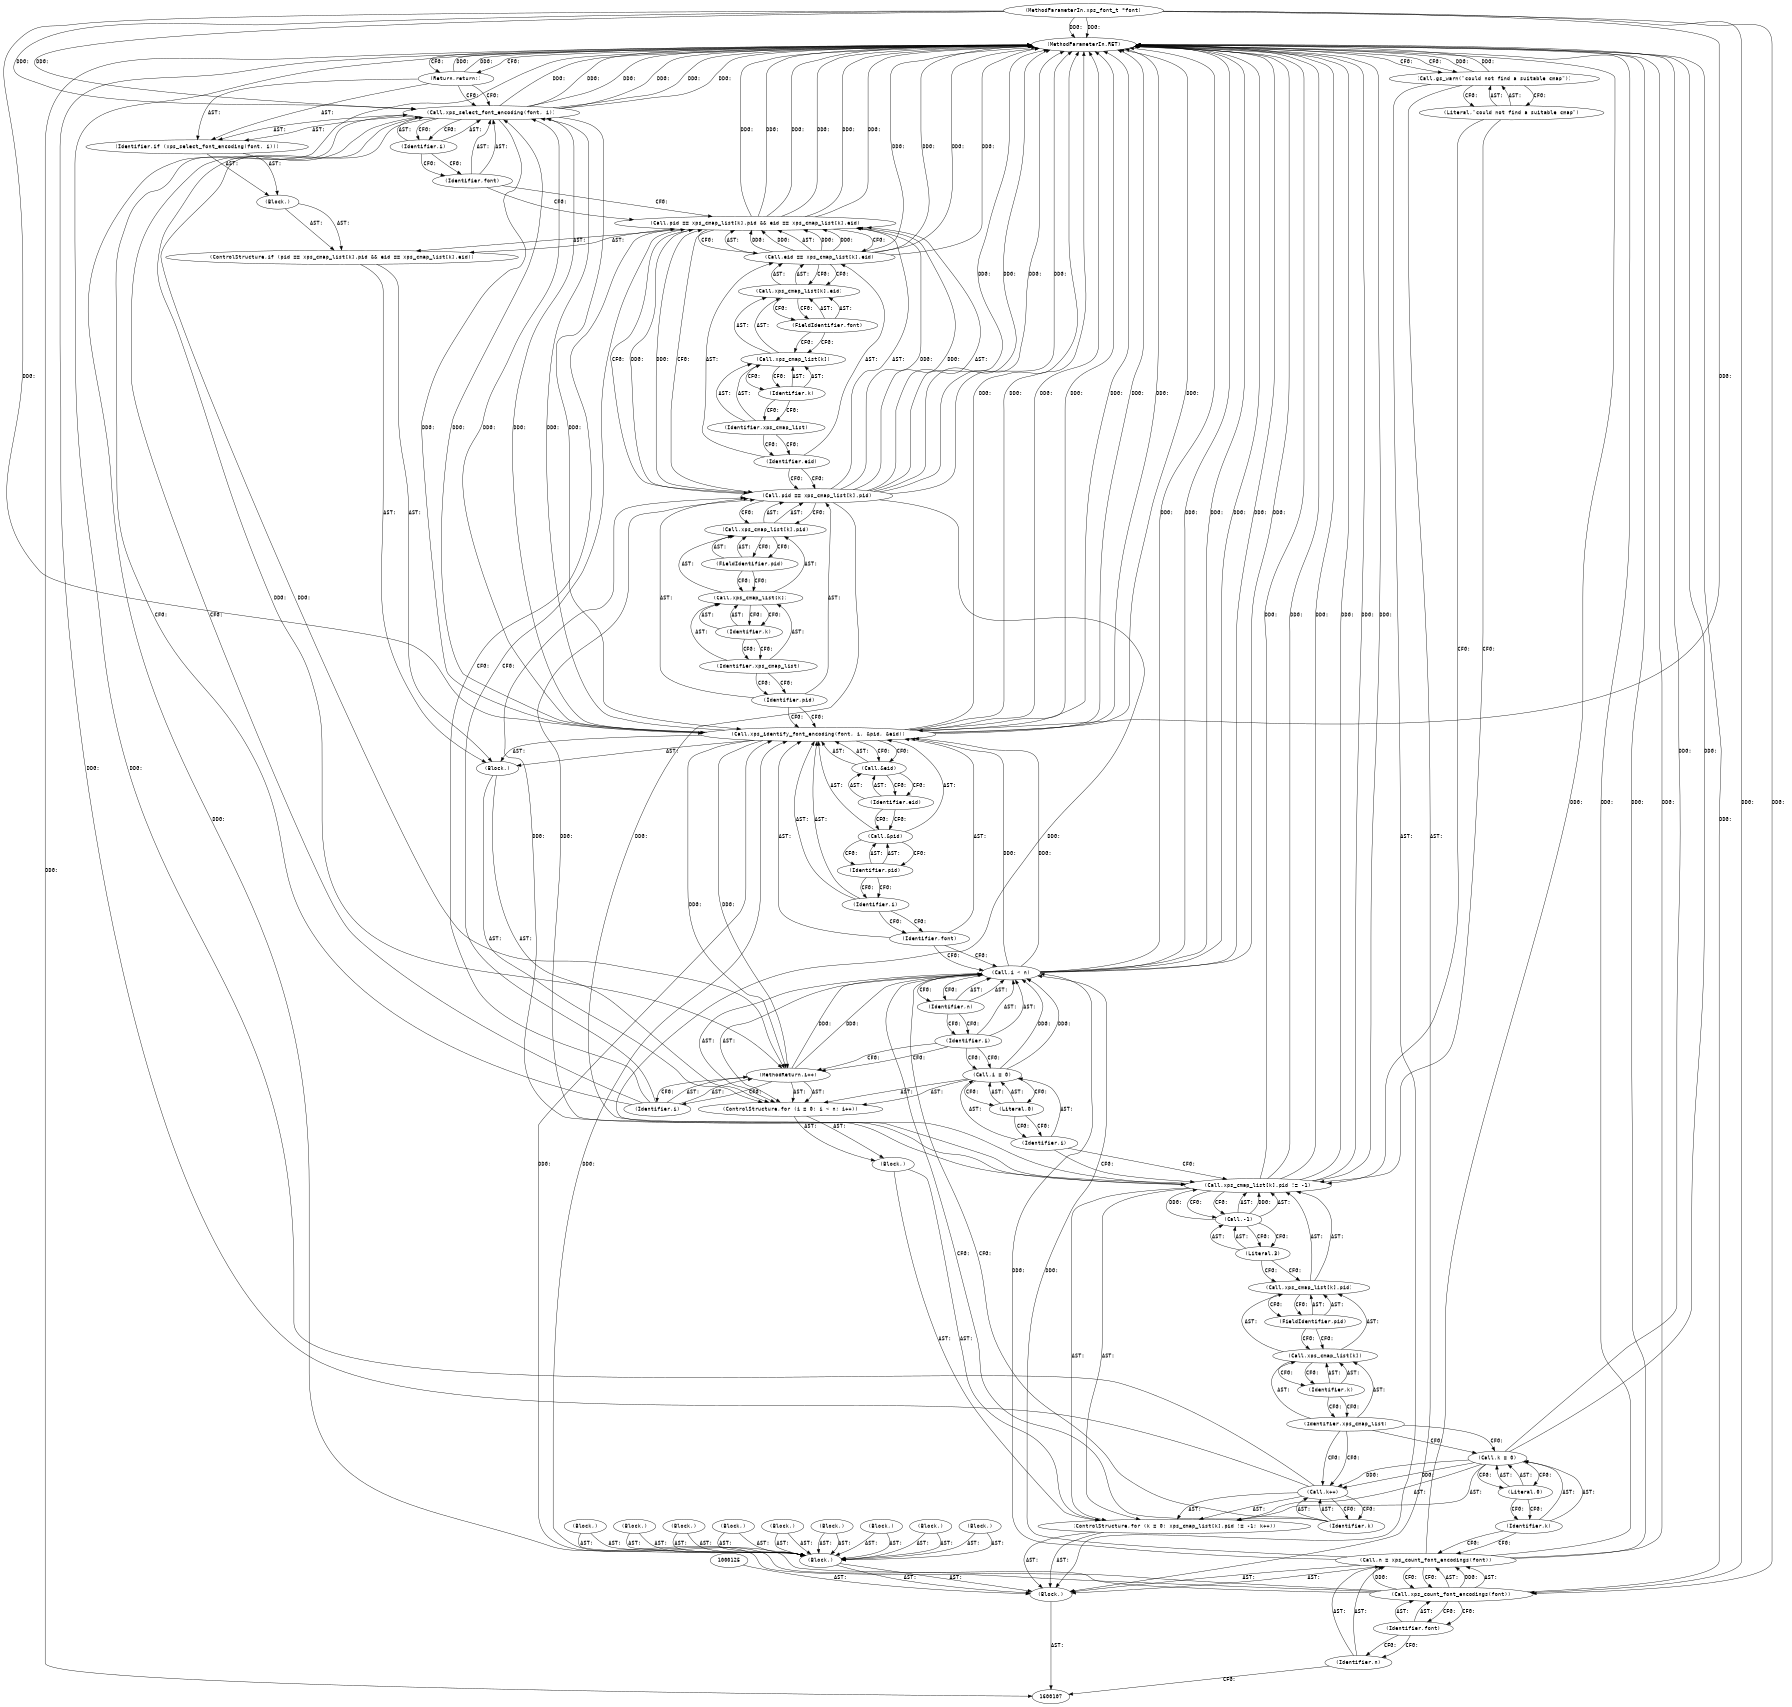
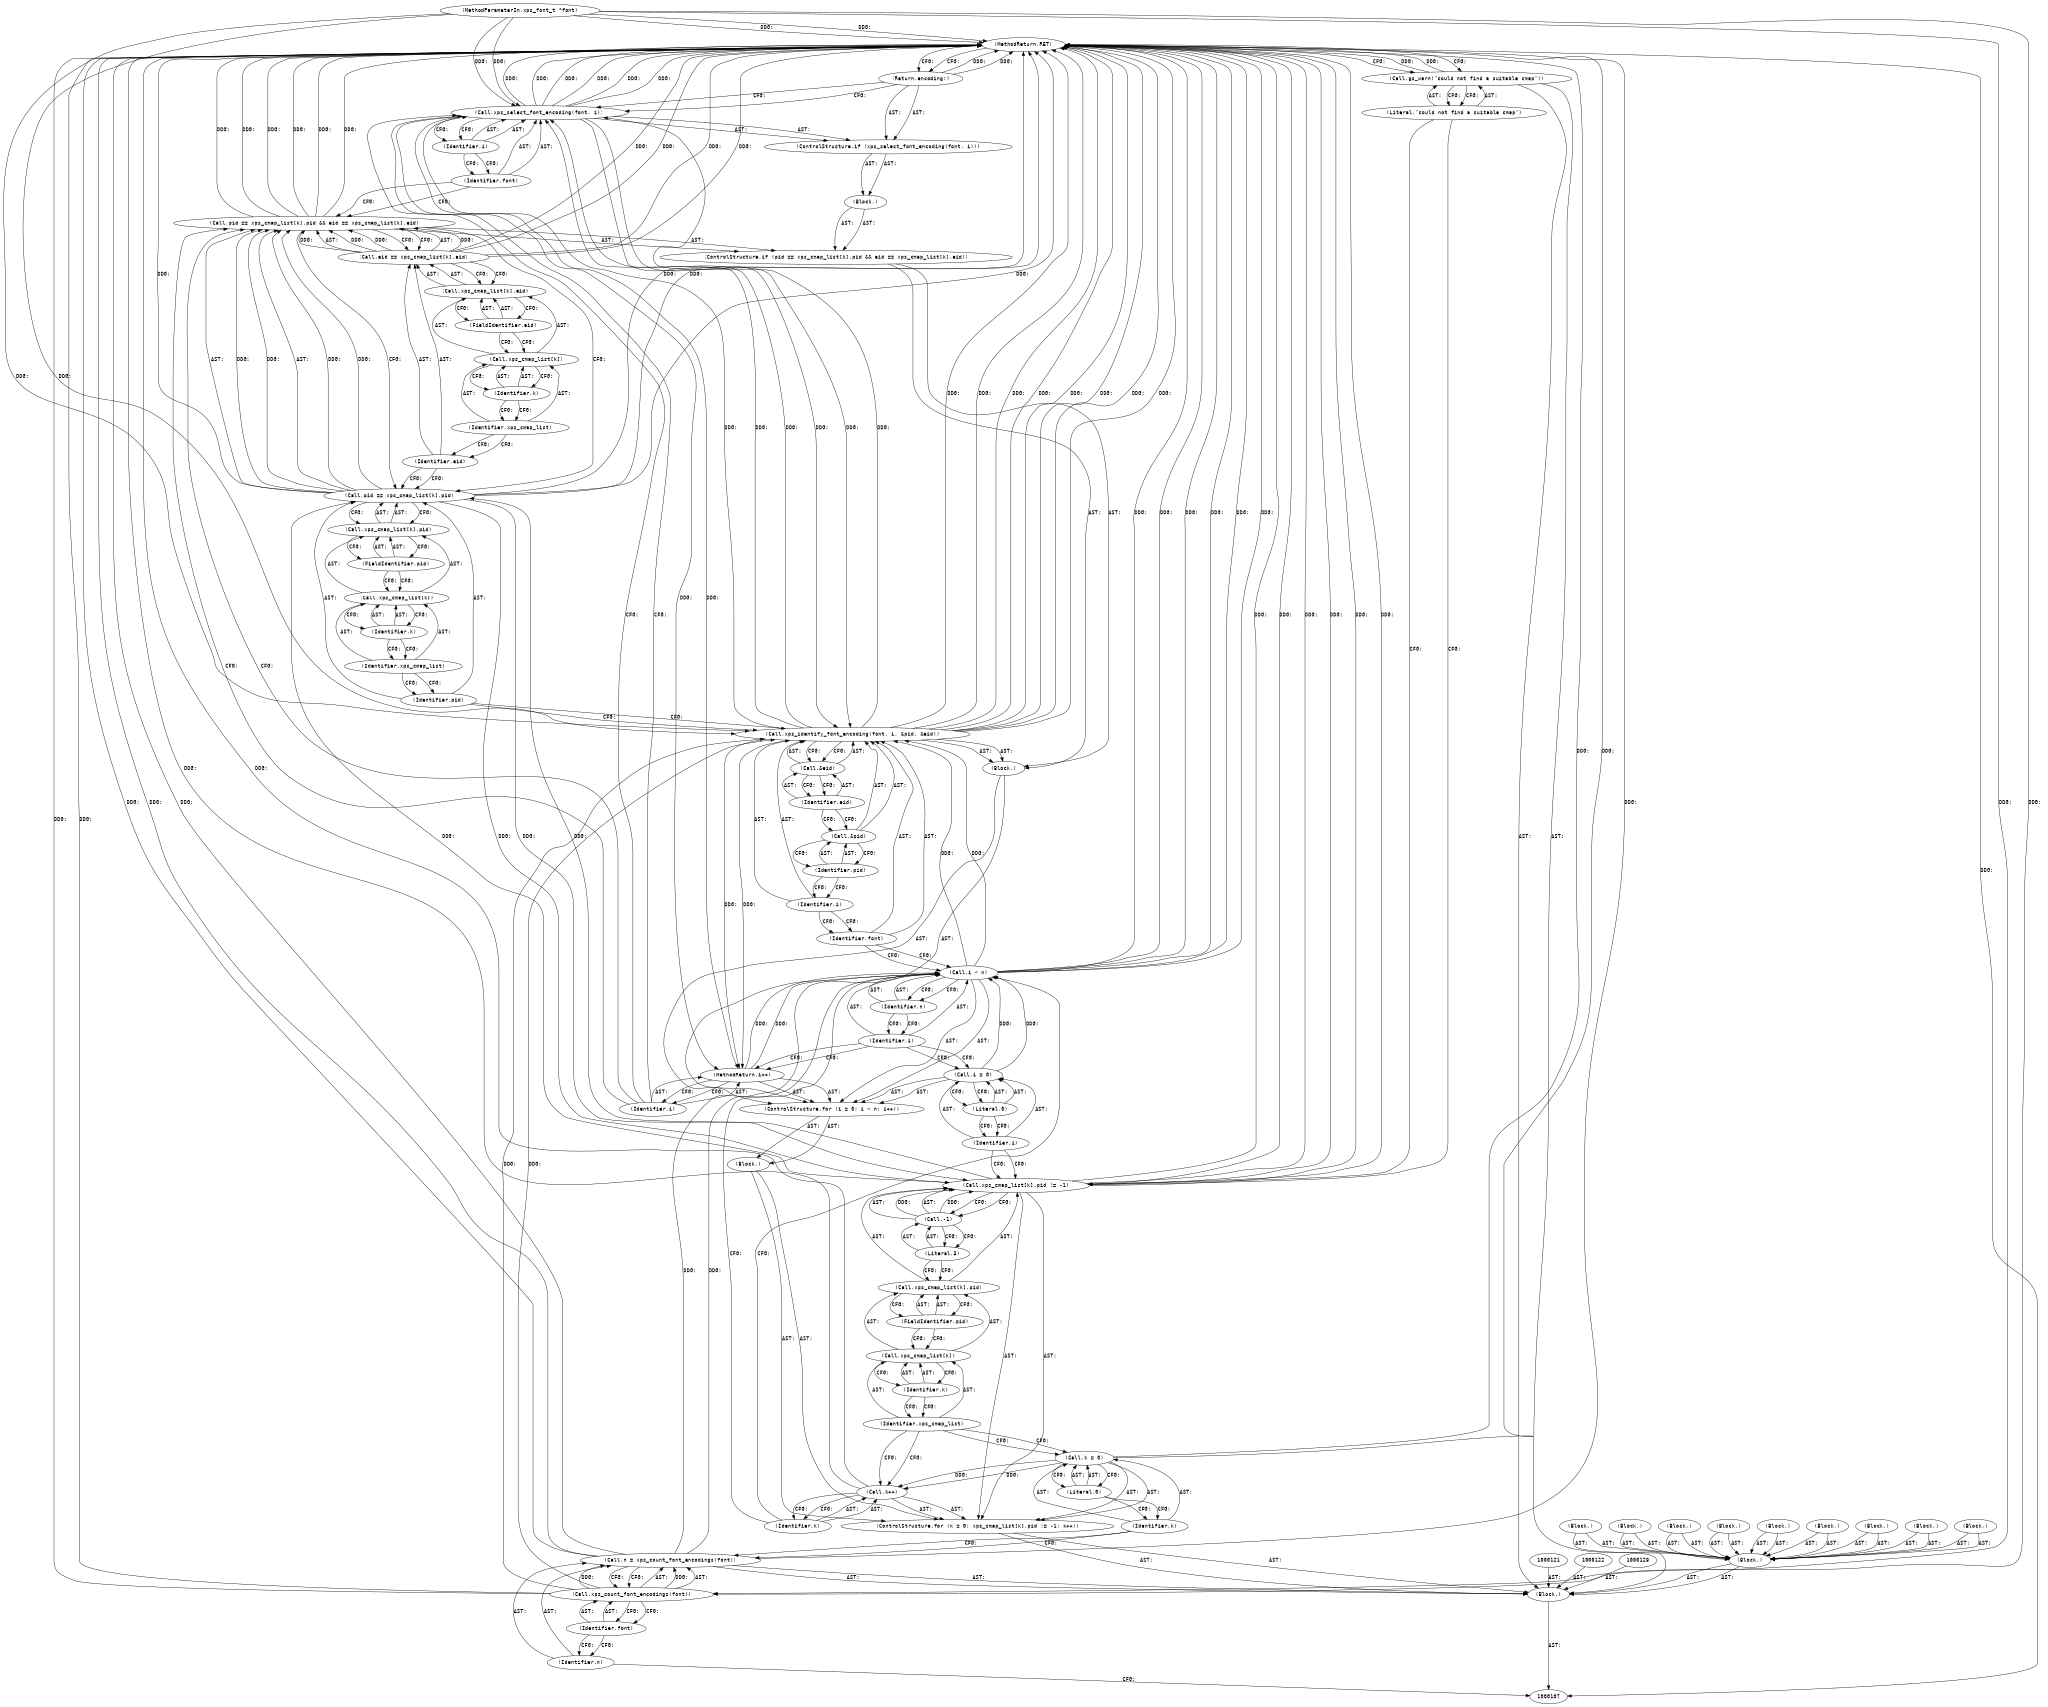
(1084, 45) -> (1023, 45)
(456, 79) -> (921, 79)
(197, 147) -> (888, 147)
(827, 325) -> (503, 325)
(729, 1560) -> (1638, 1560)
none -> (1549, 1560)
none -> (1593, 1560)
(1051, 1697) -> (1549, 1697)
